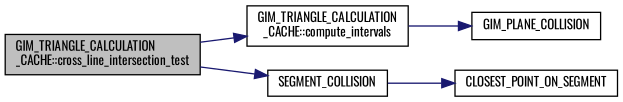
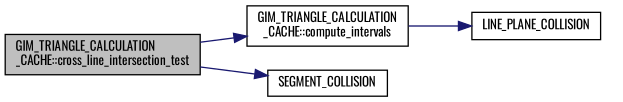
(536, 26) -> (536, 26)
(536, 83) -> none
